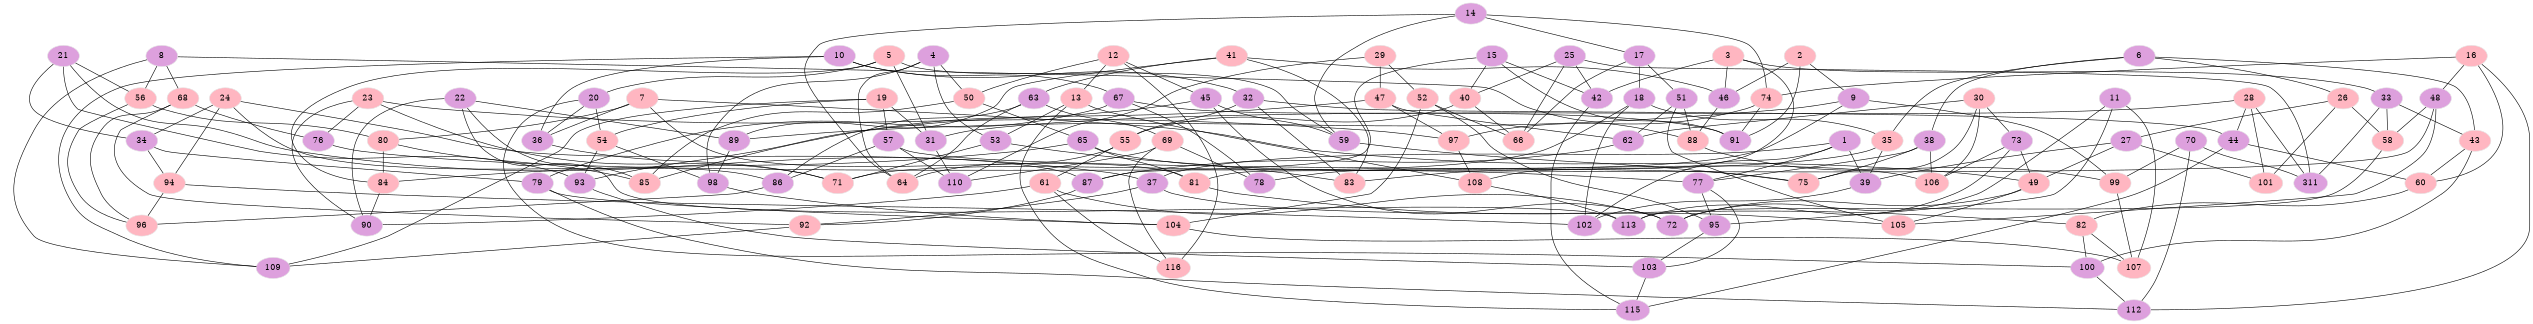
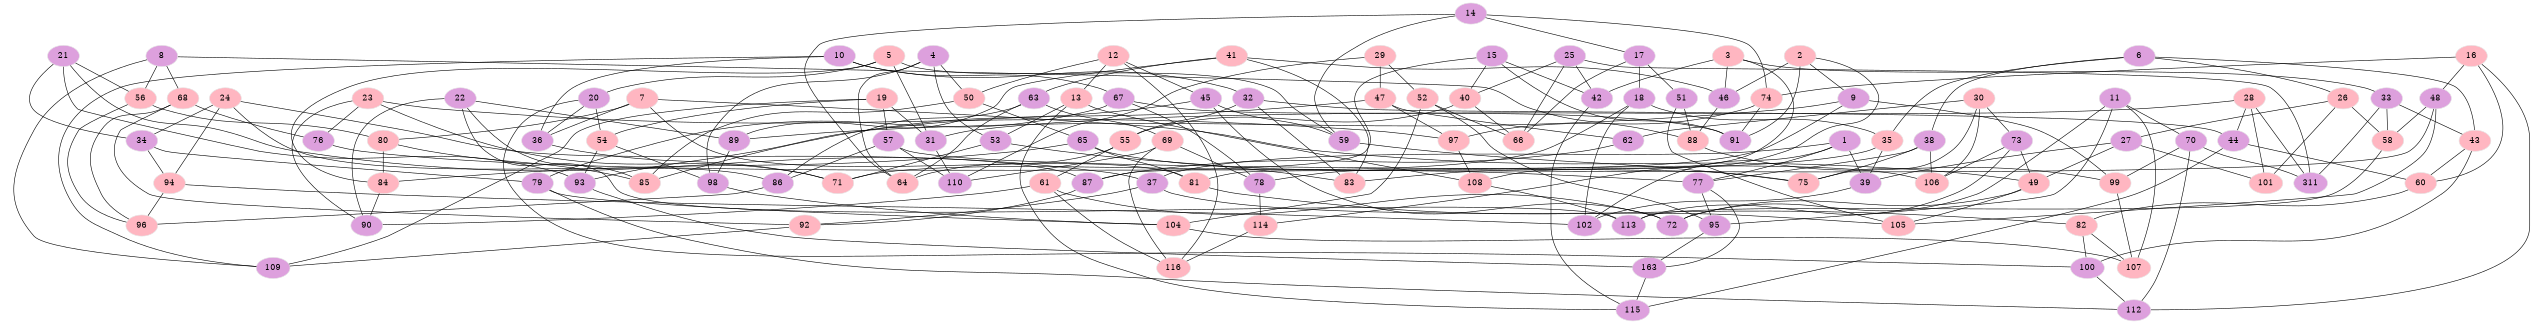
(1655, 120) -> none
none -> (2153, 120)
none -> (1261, 226)
(1649, 268) -> (1649, 268)
